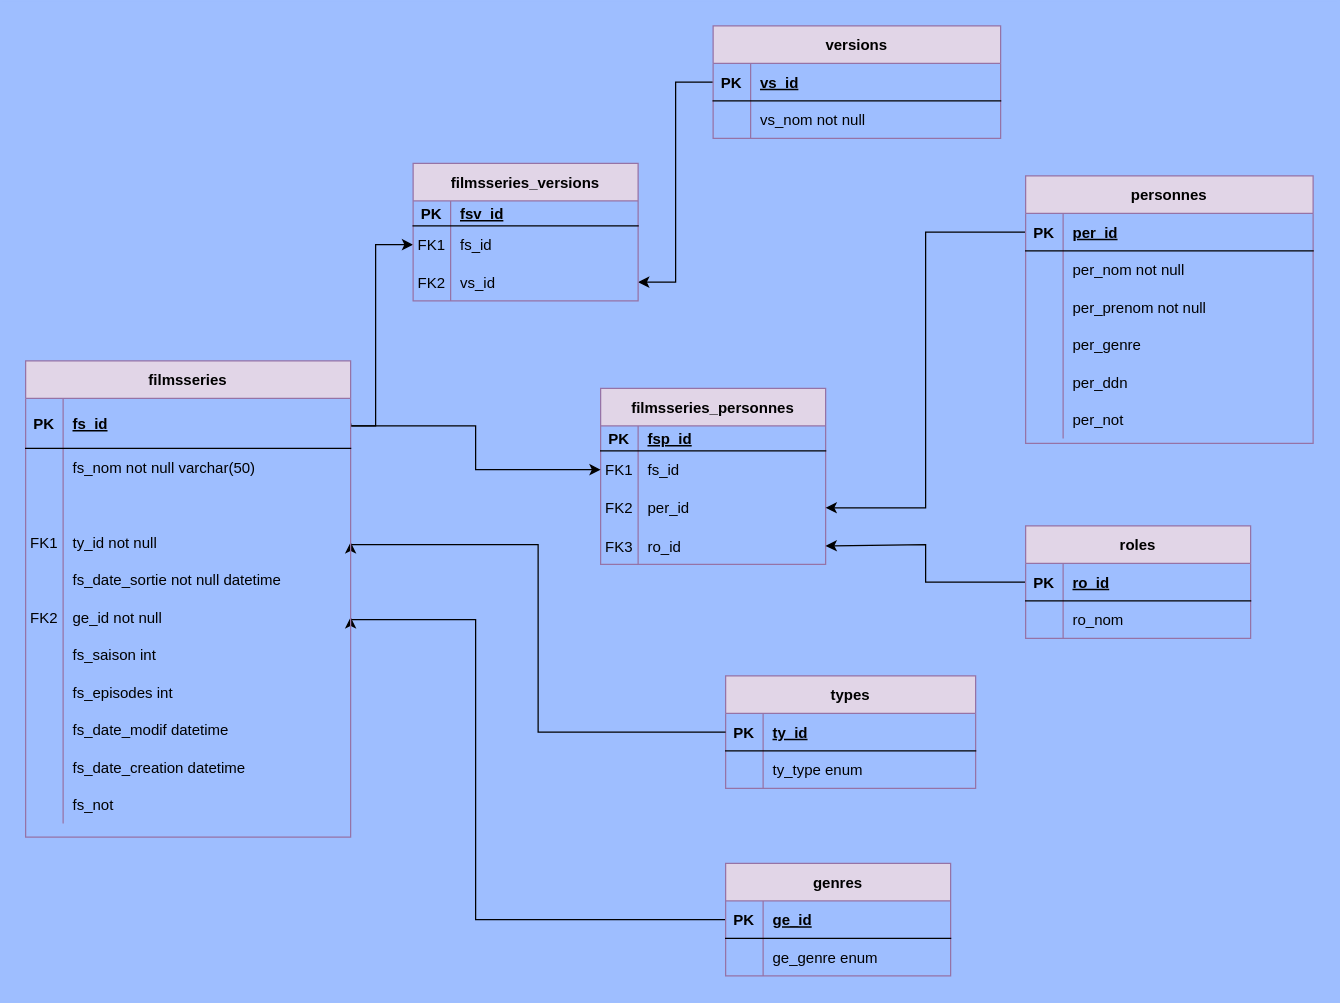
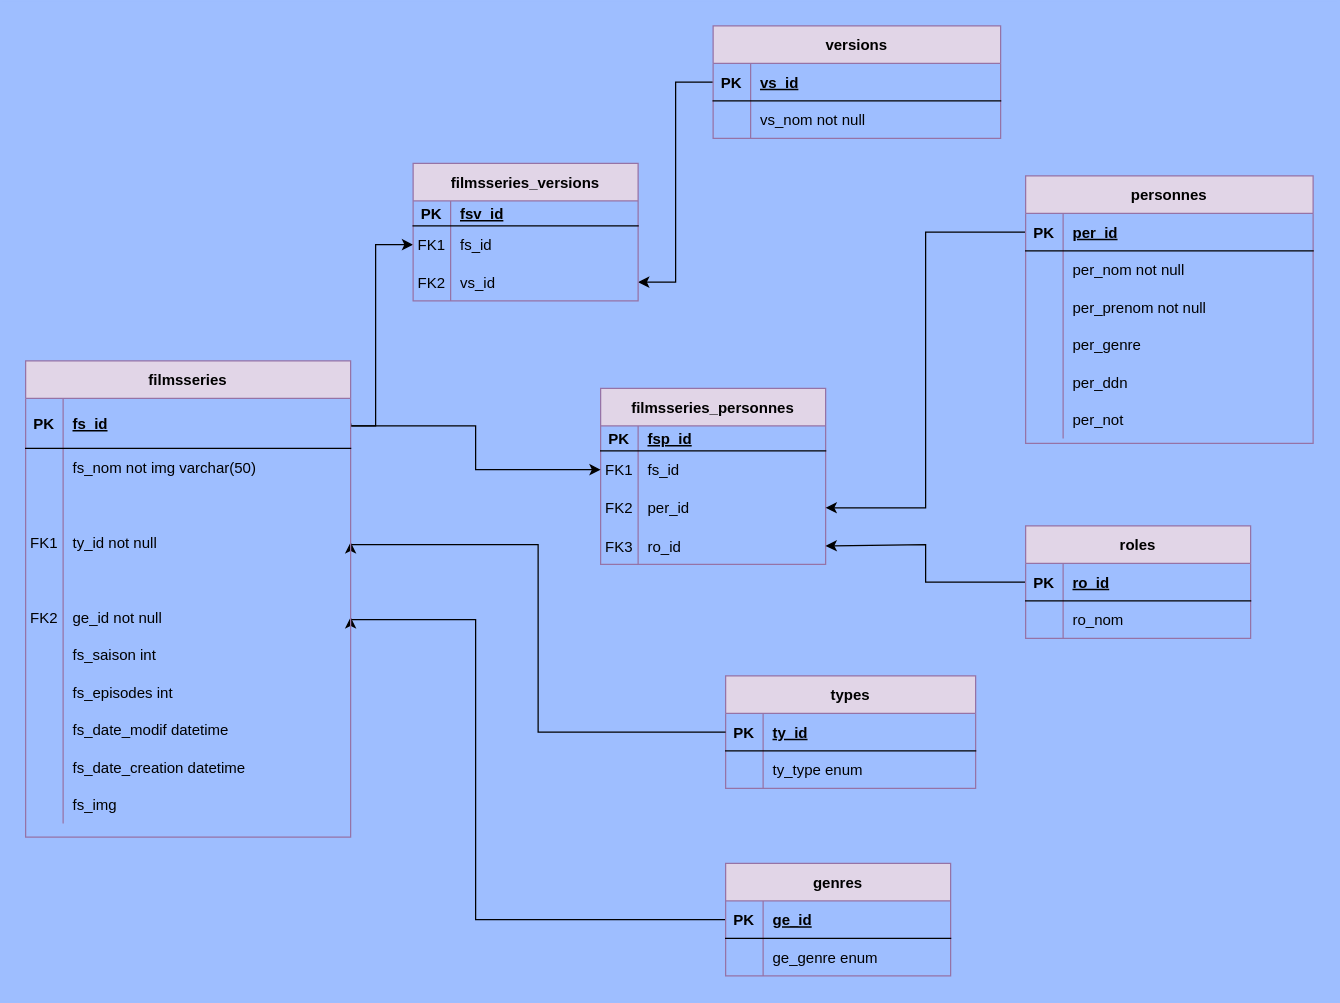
(176, 468) -> (174, 468)
(207, 579) -> none
(98, 805) -> (96, 805)
